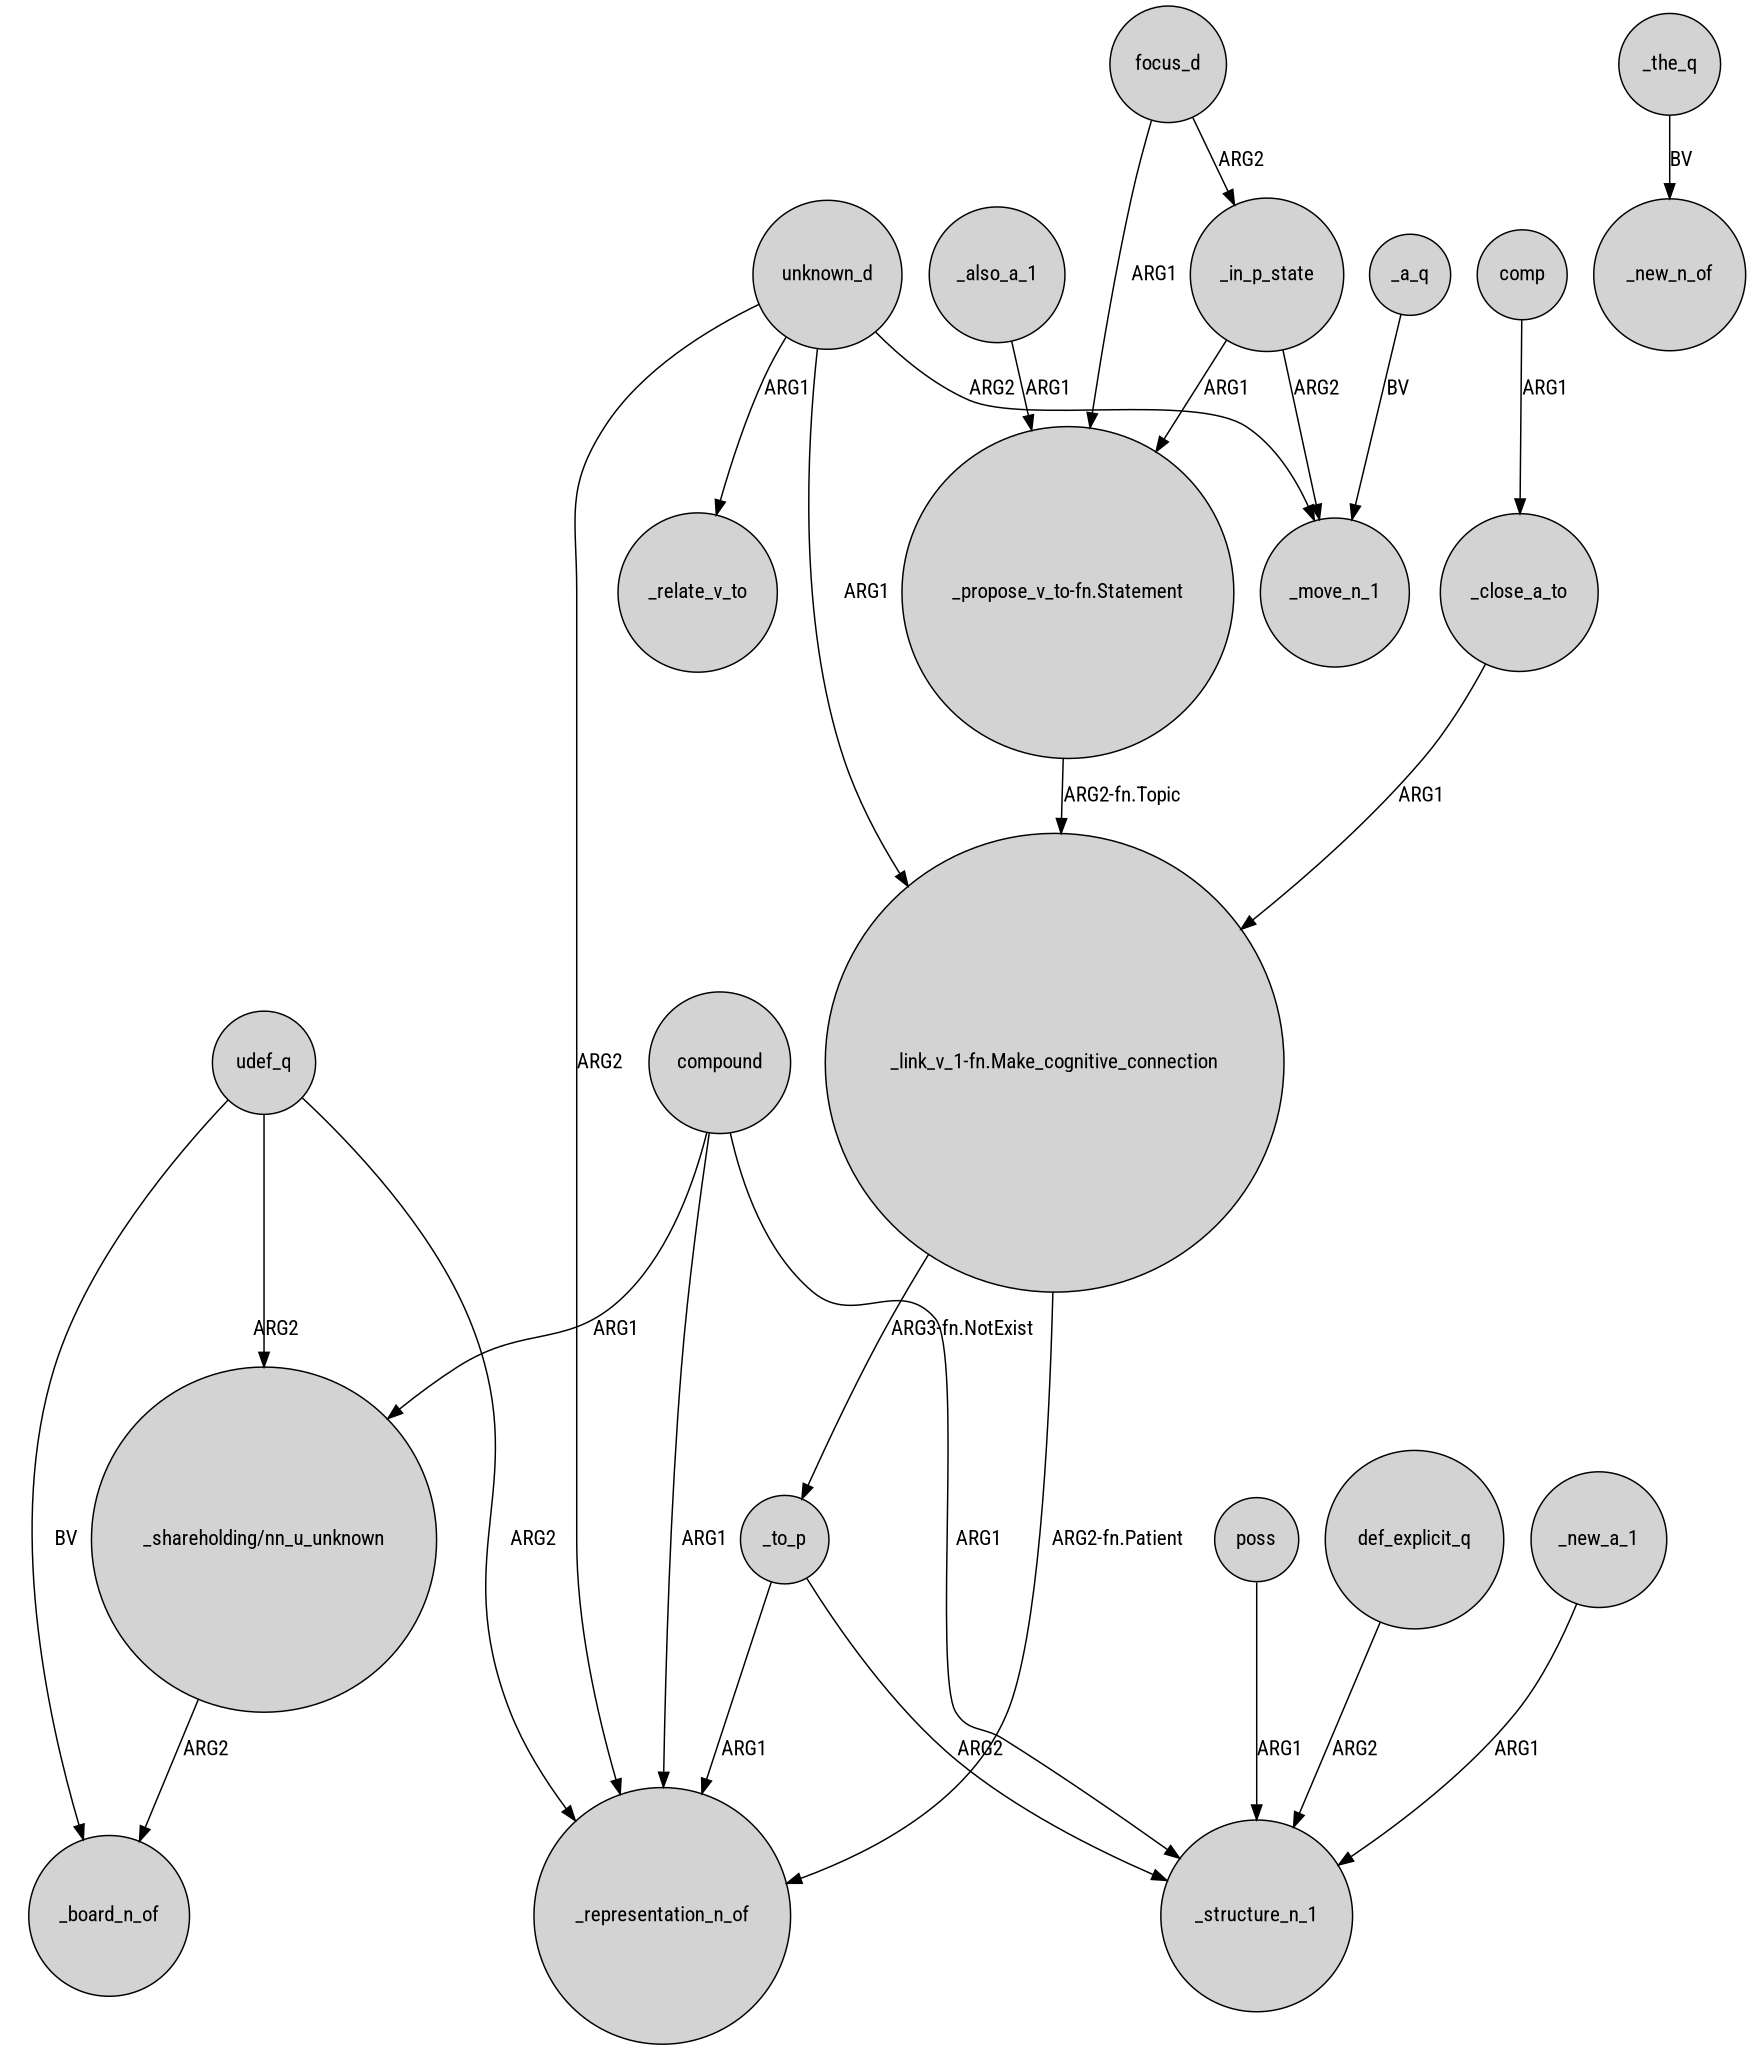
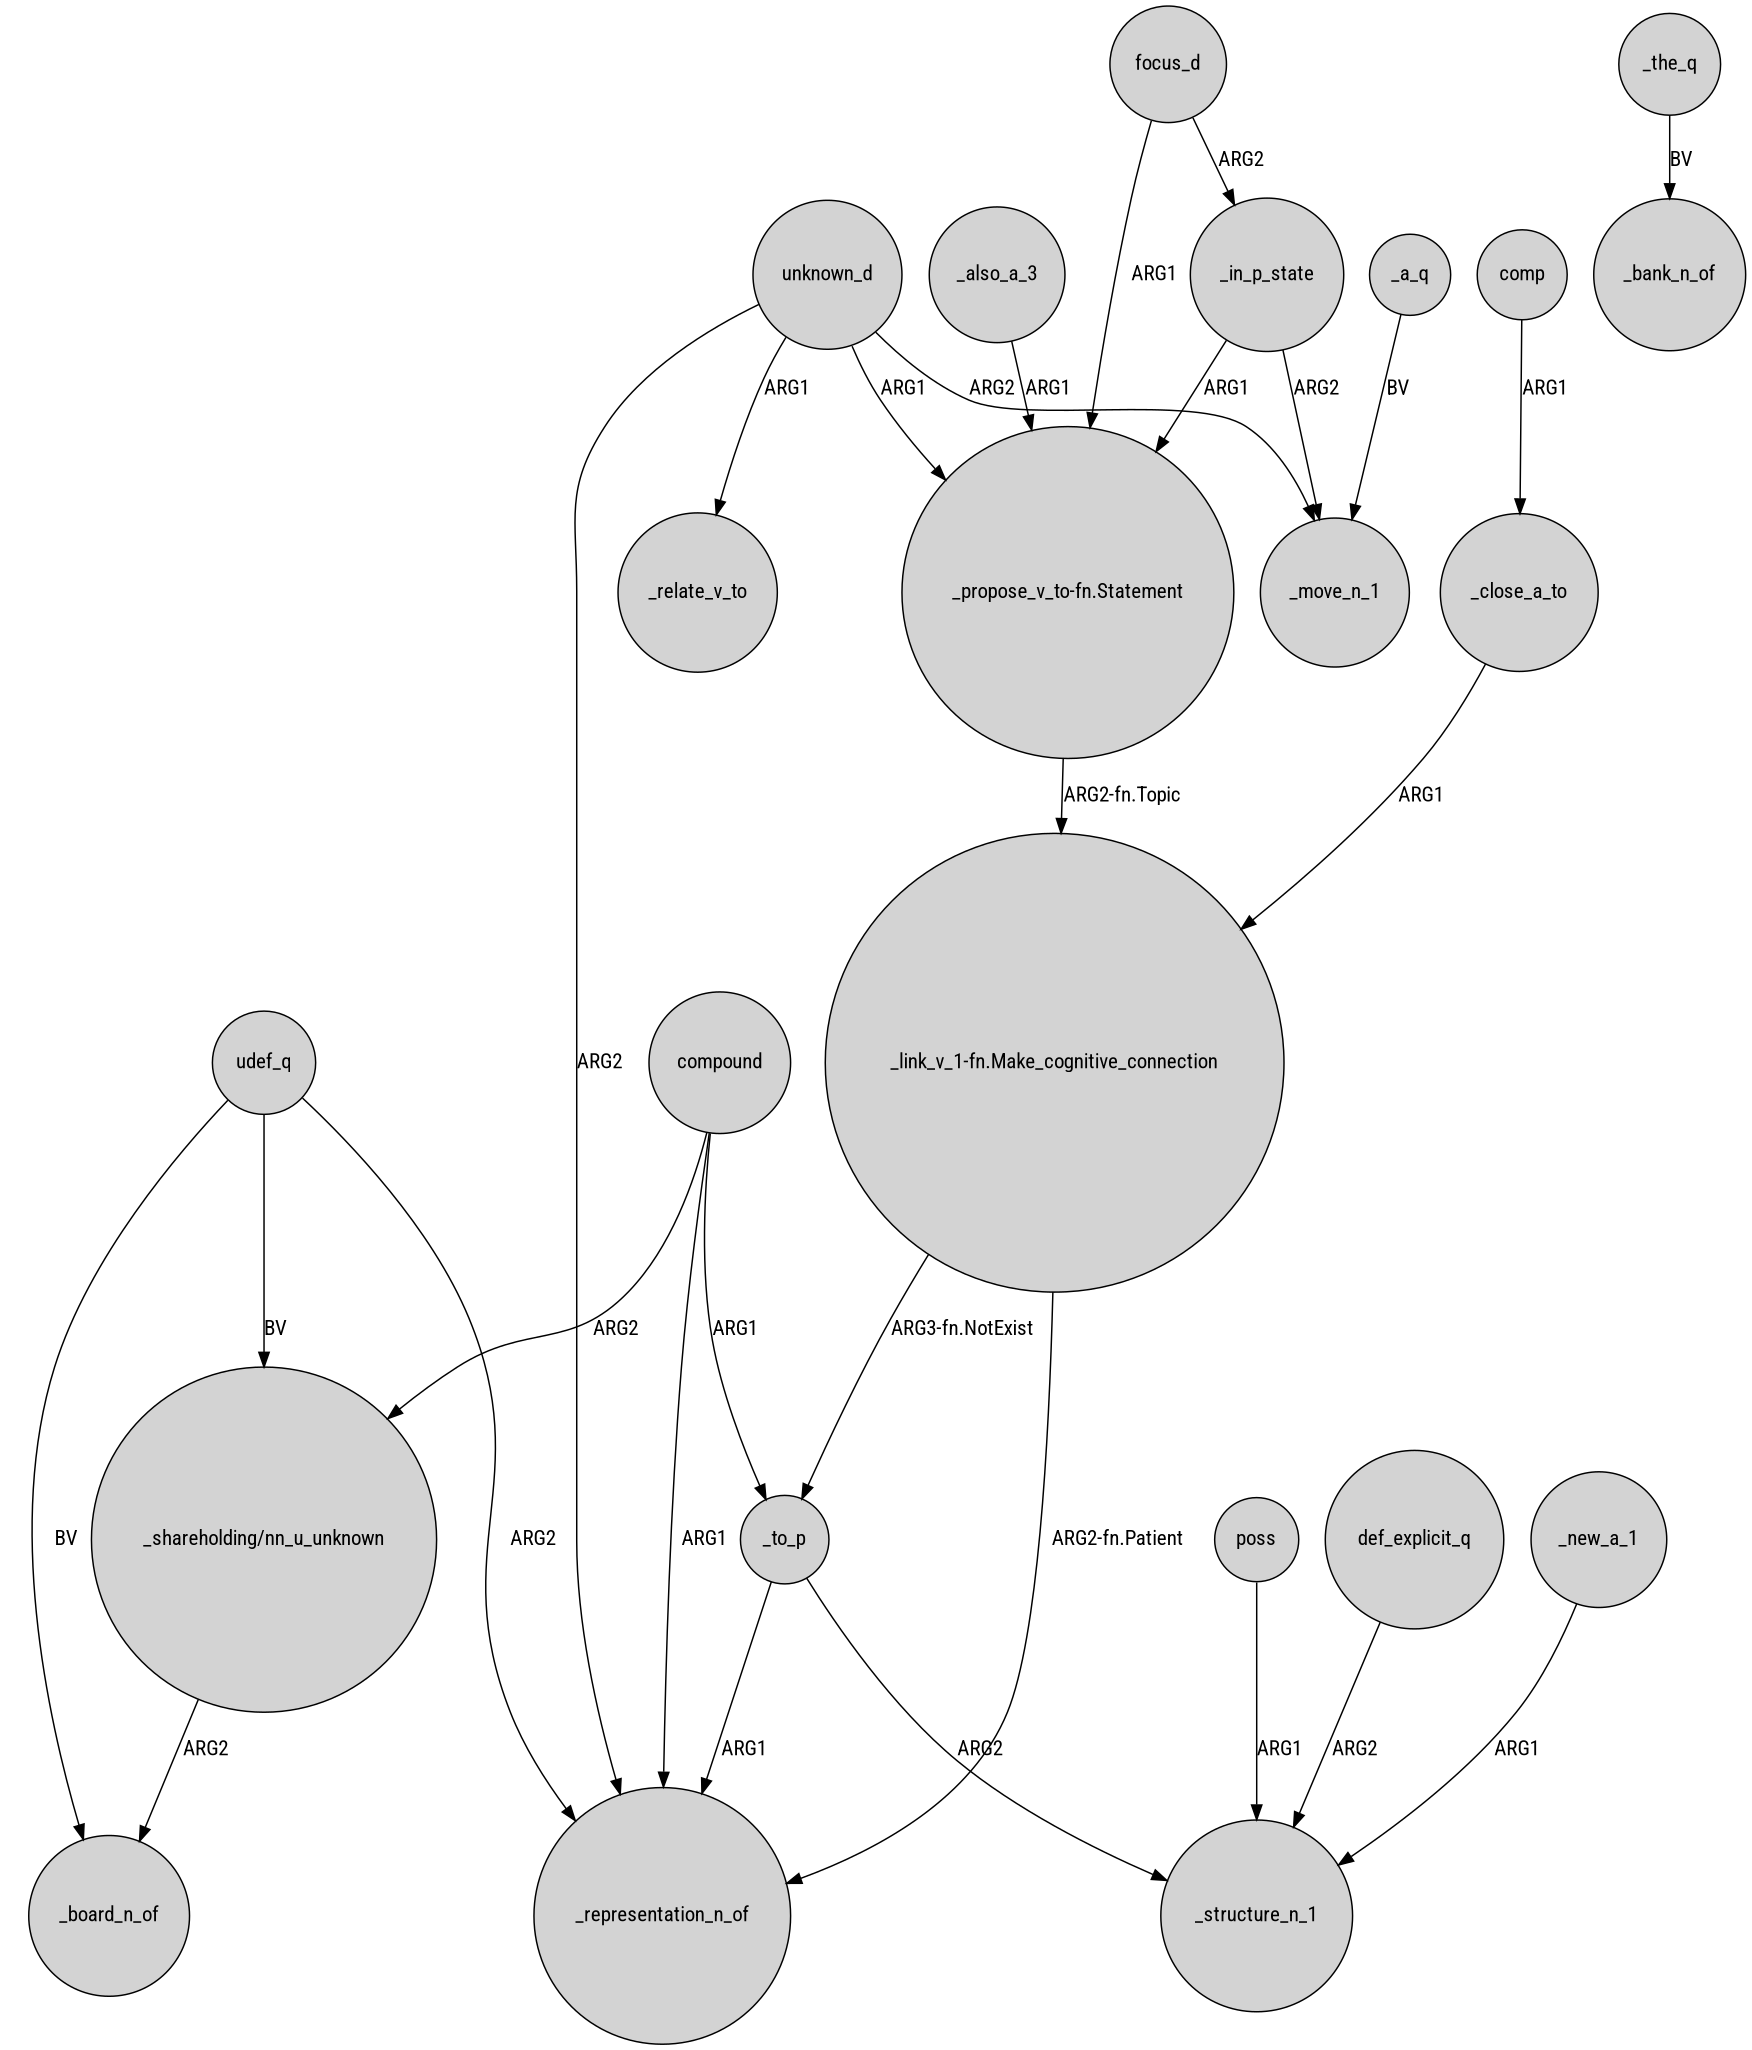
(997, 275) -> (997, 275)
(1670, 275) -> (1670, 275)
(815, 619) -> (888, 411)
(276, 1329) -> (276, 1329)
(616, 1329) -> (616, 1329)
(948, 1485) -> (709, 1314)
